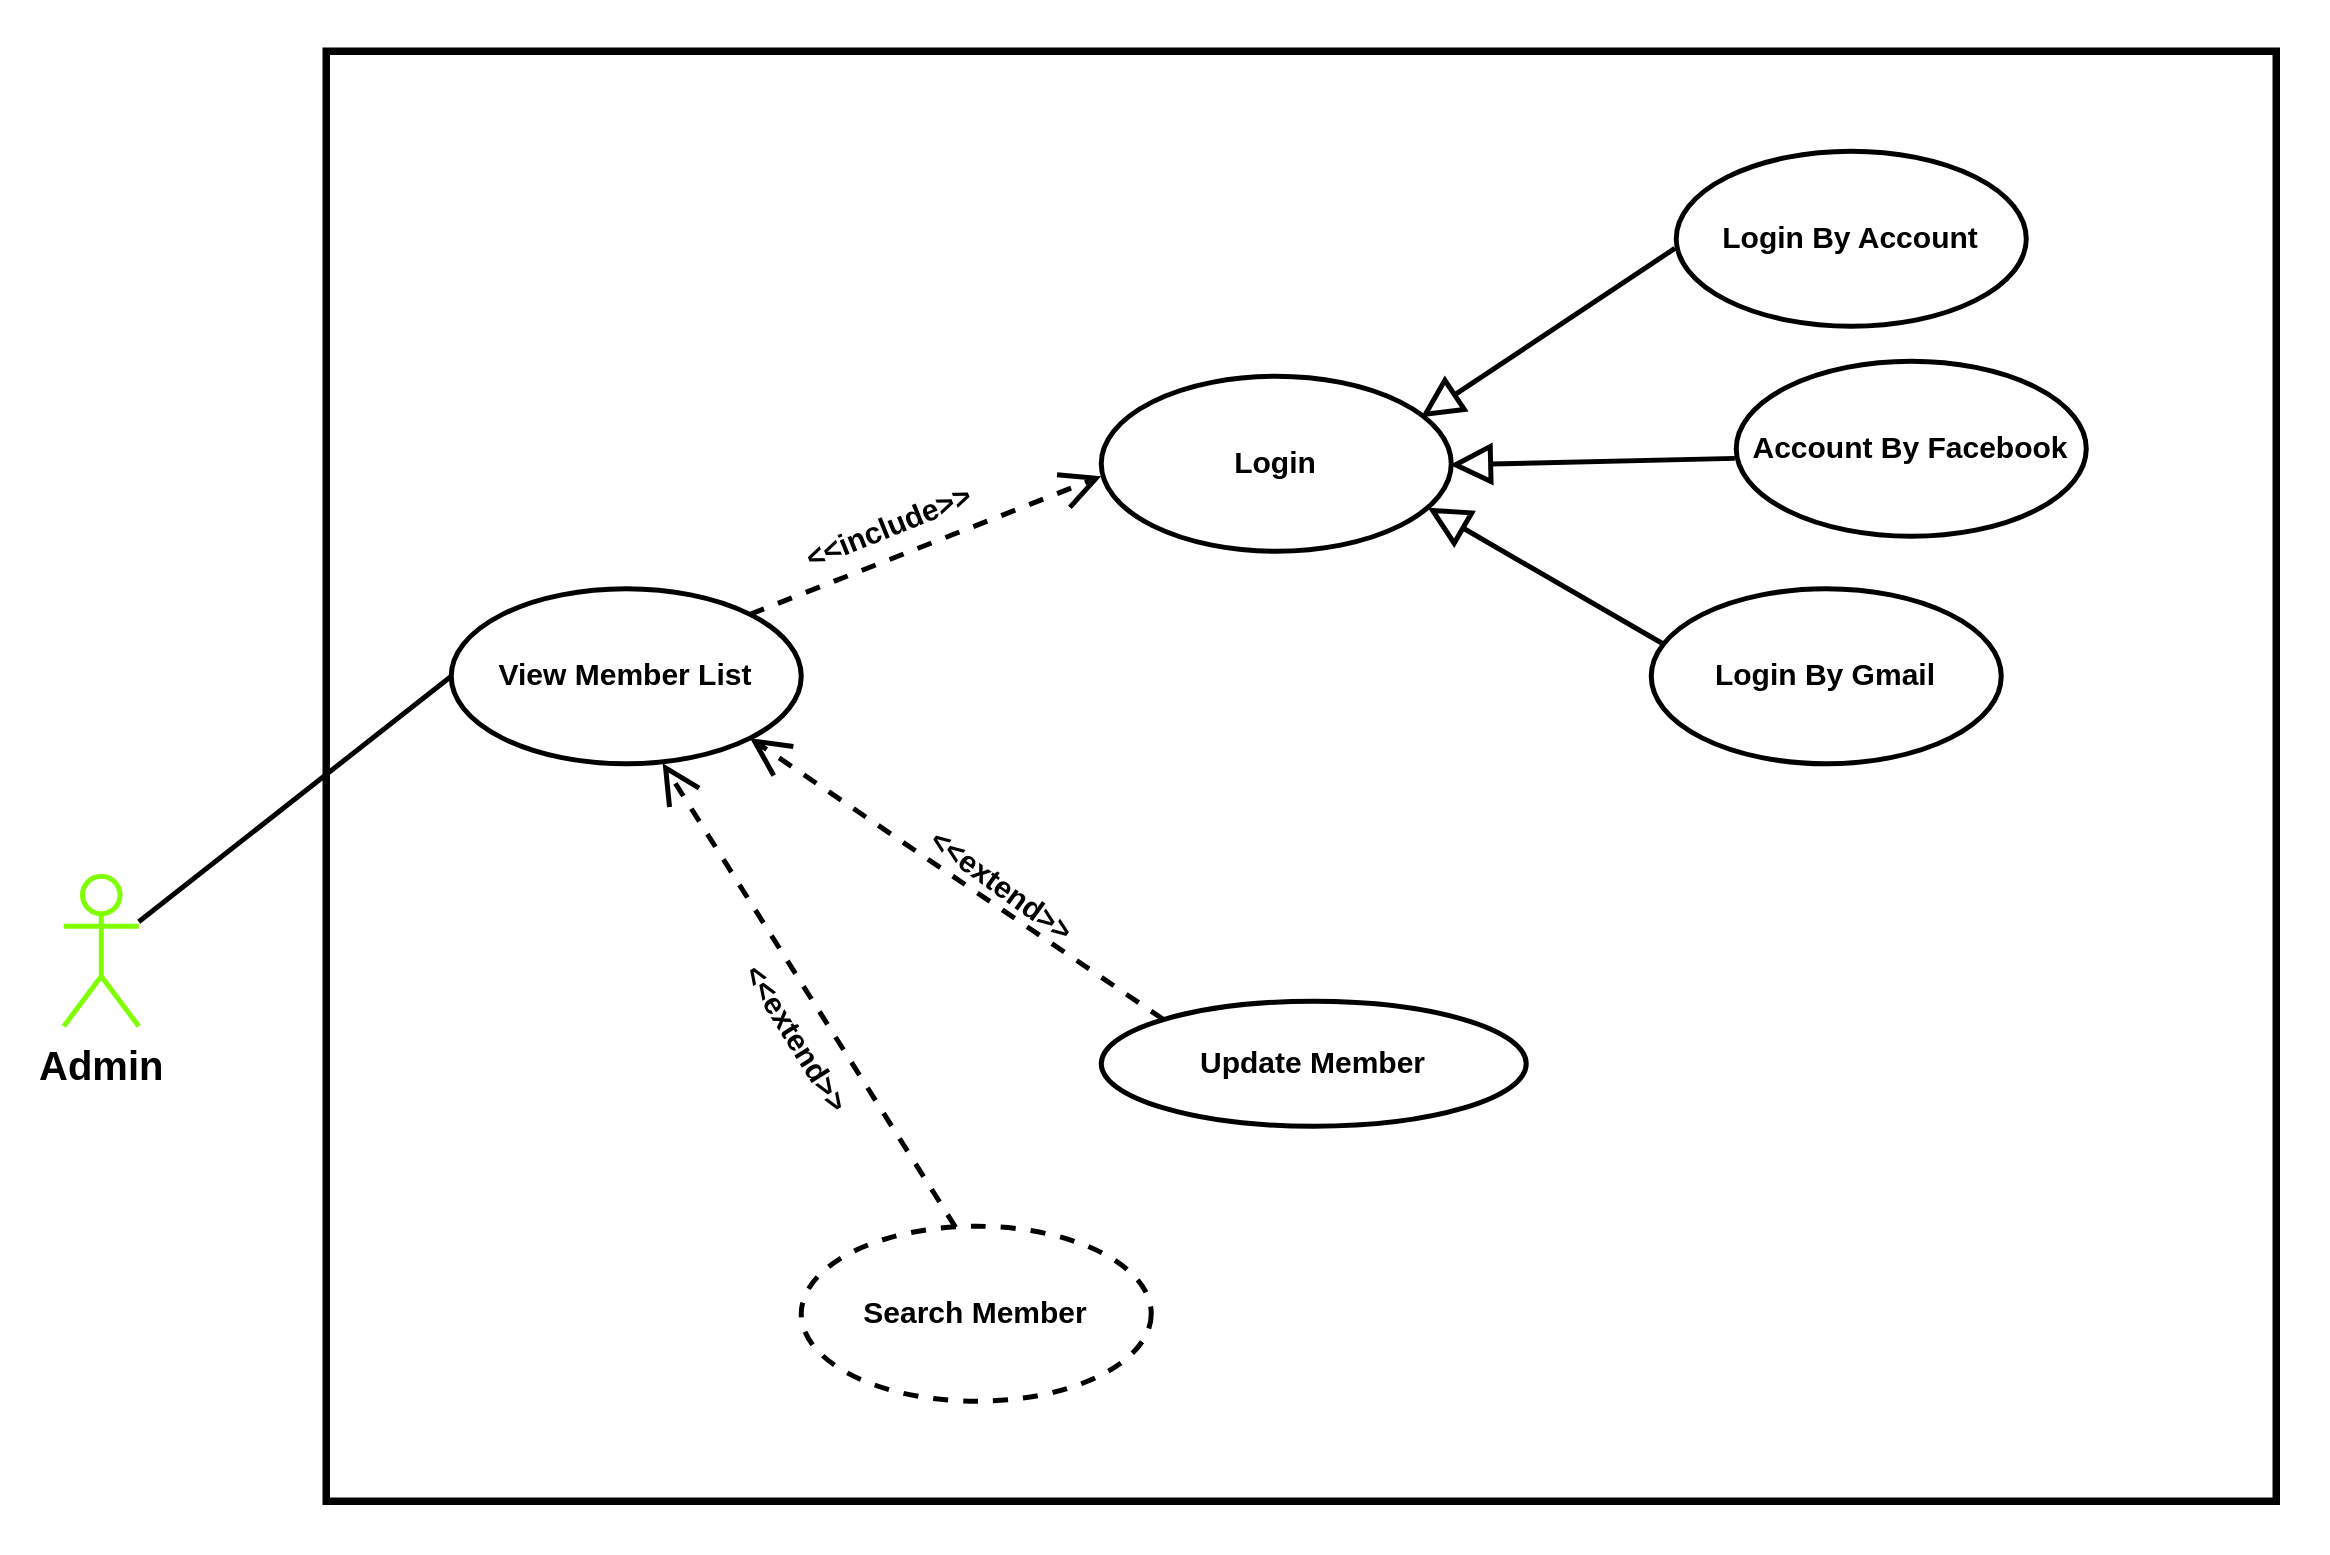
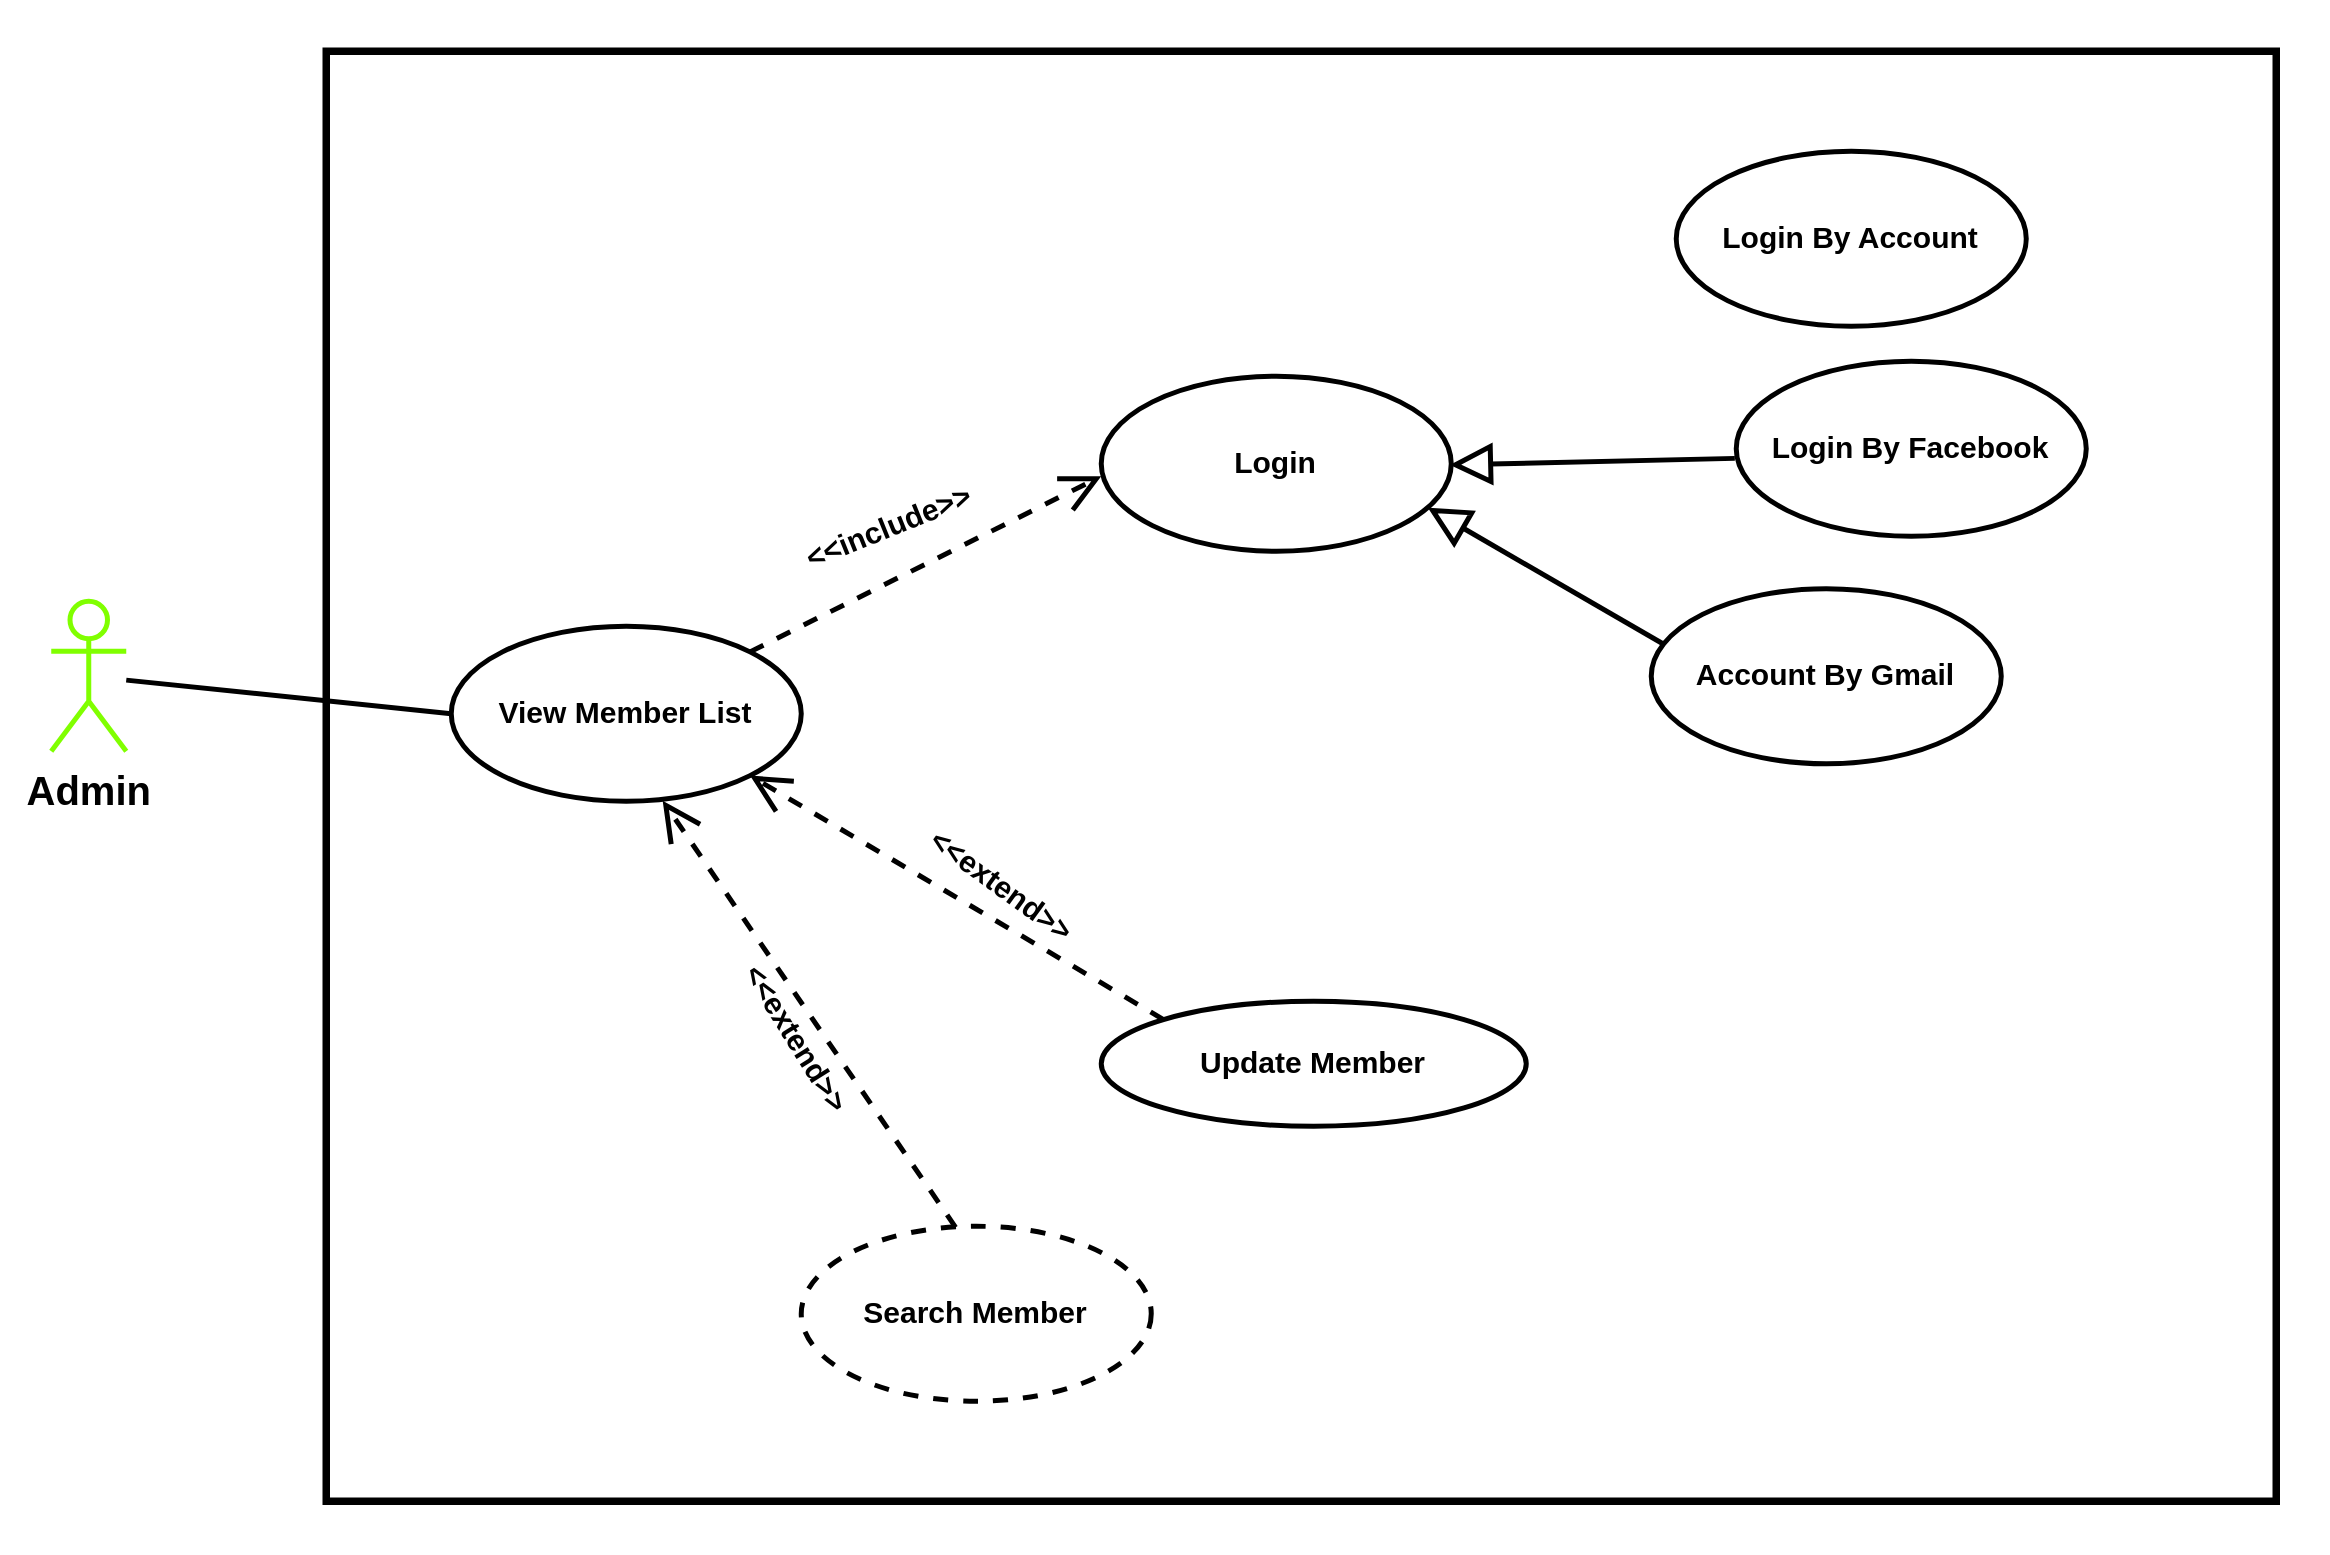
(1565, 322) -> none
(1911, 449) -> (1911, 449)
(626, 676) -> (626, 714)
(1826, 676) -> (1826, 676)
(101, 951) -> (89, 676)
